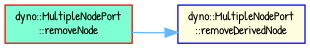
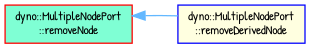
(149, 33) -> (162, 16)
